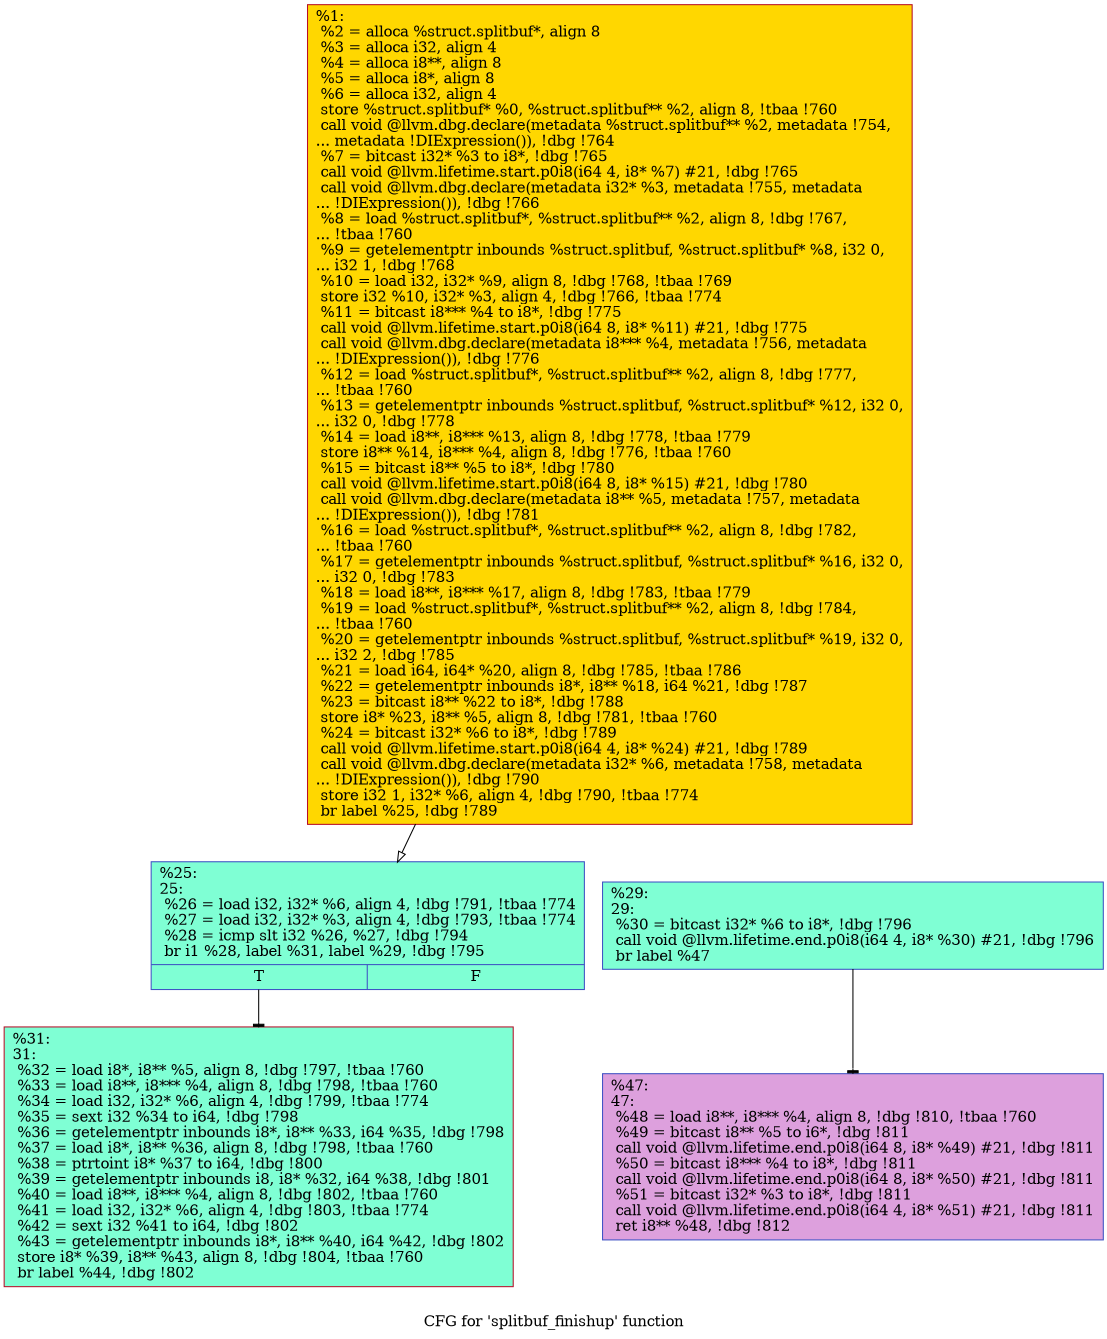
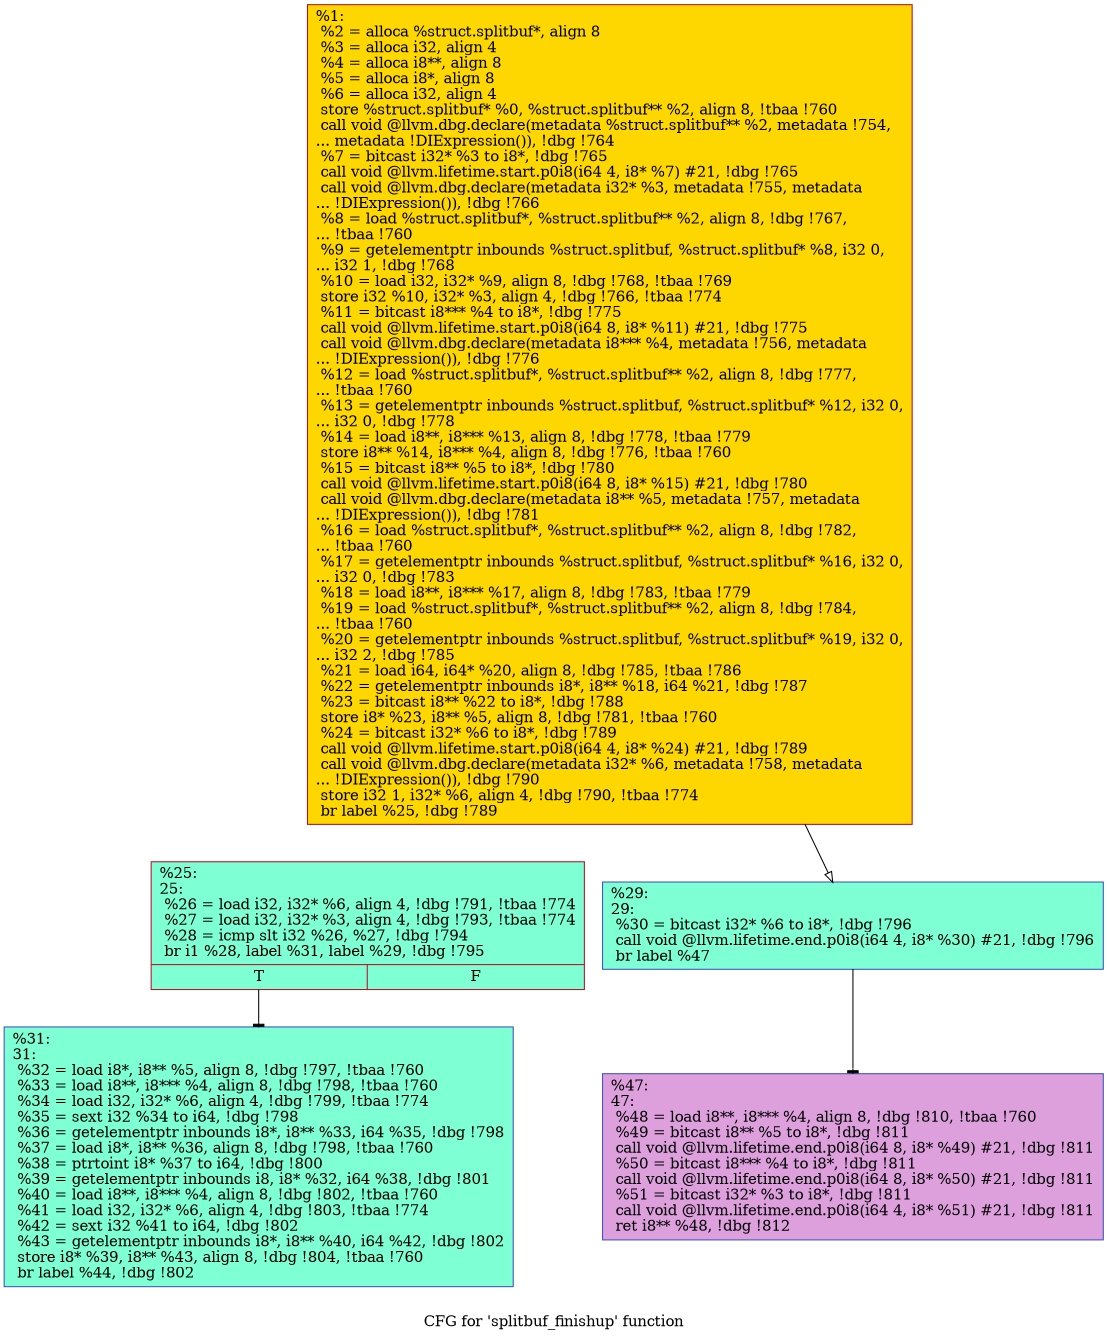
(409, 838) -> (817, 848)
(368, 926) -> (368, 926)
(760, 1133) -> (760, 1133)
(259, 1157) -> (259, 1157)
